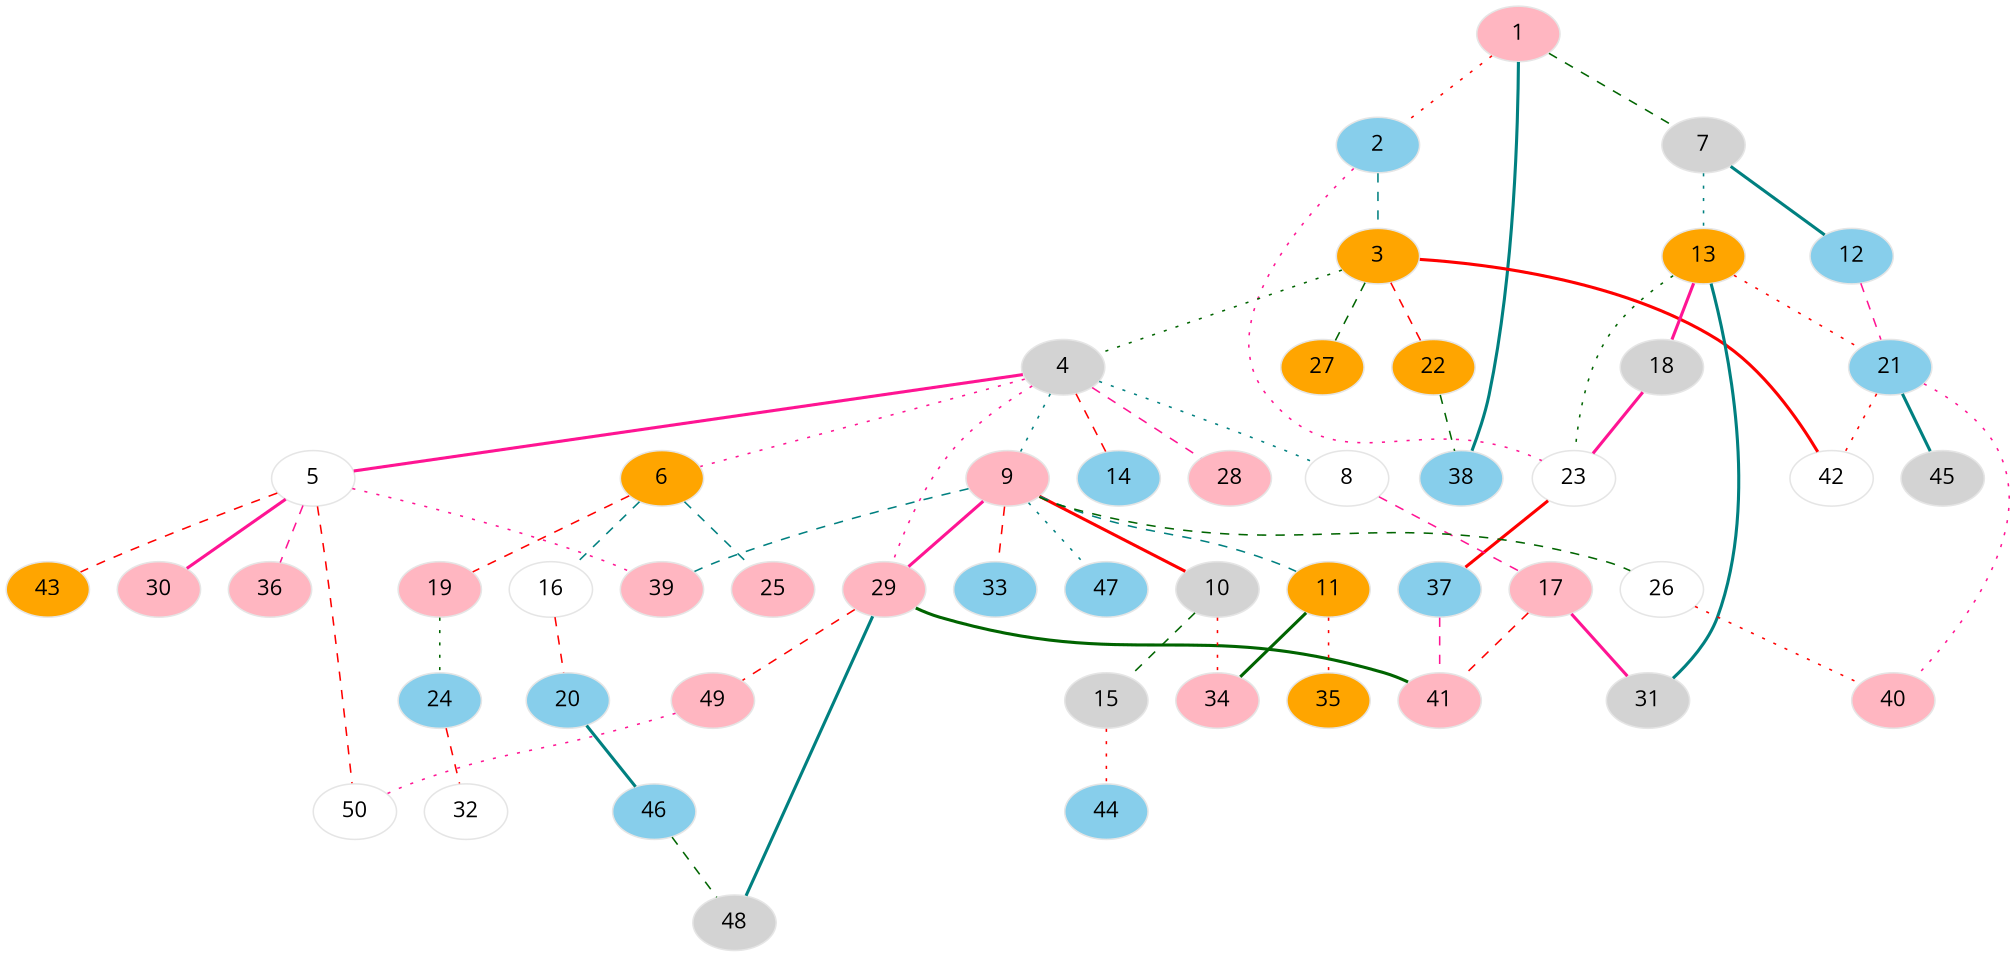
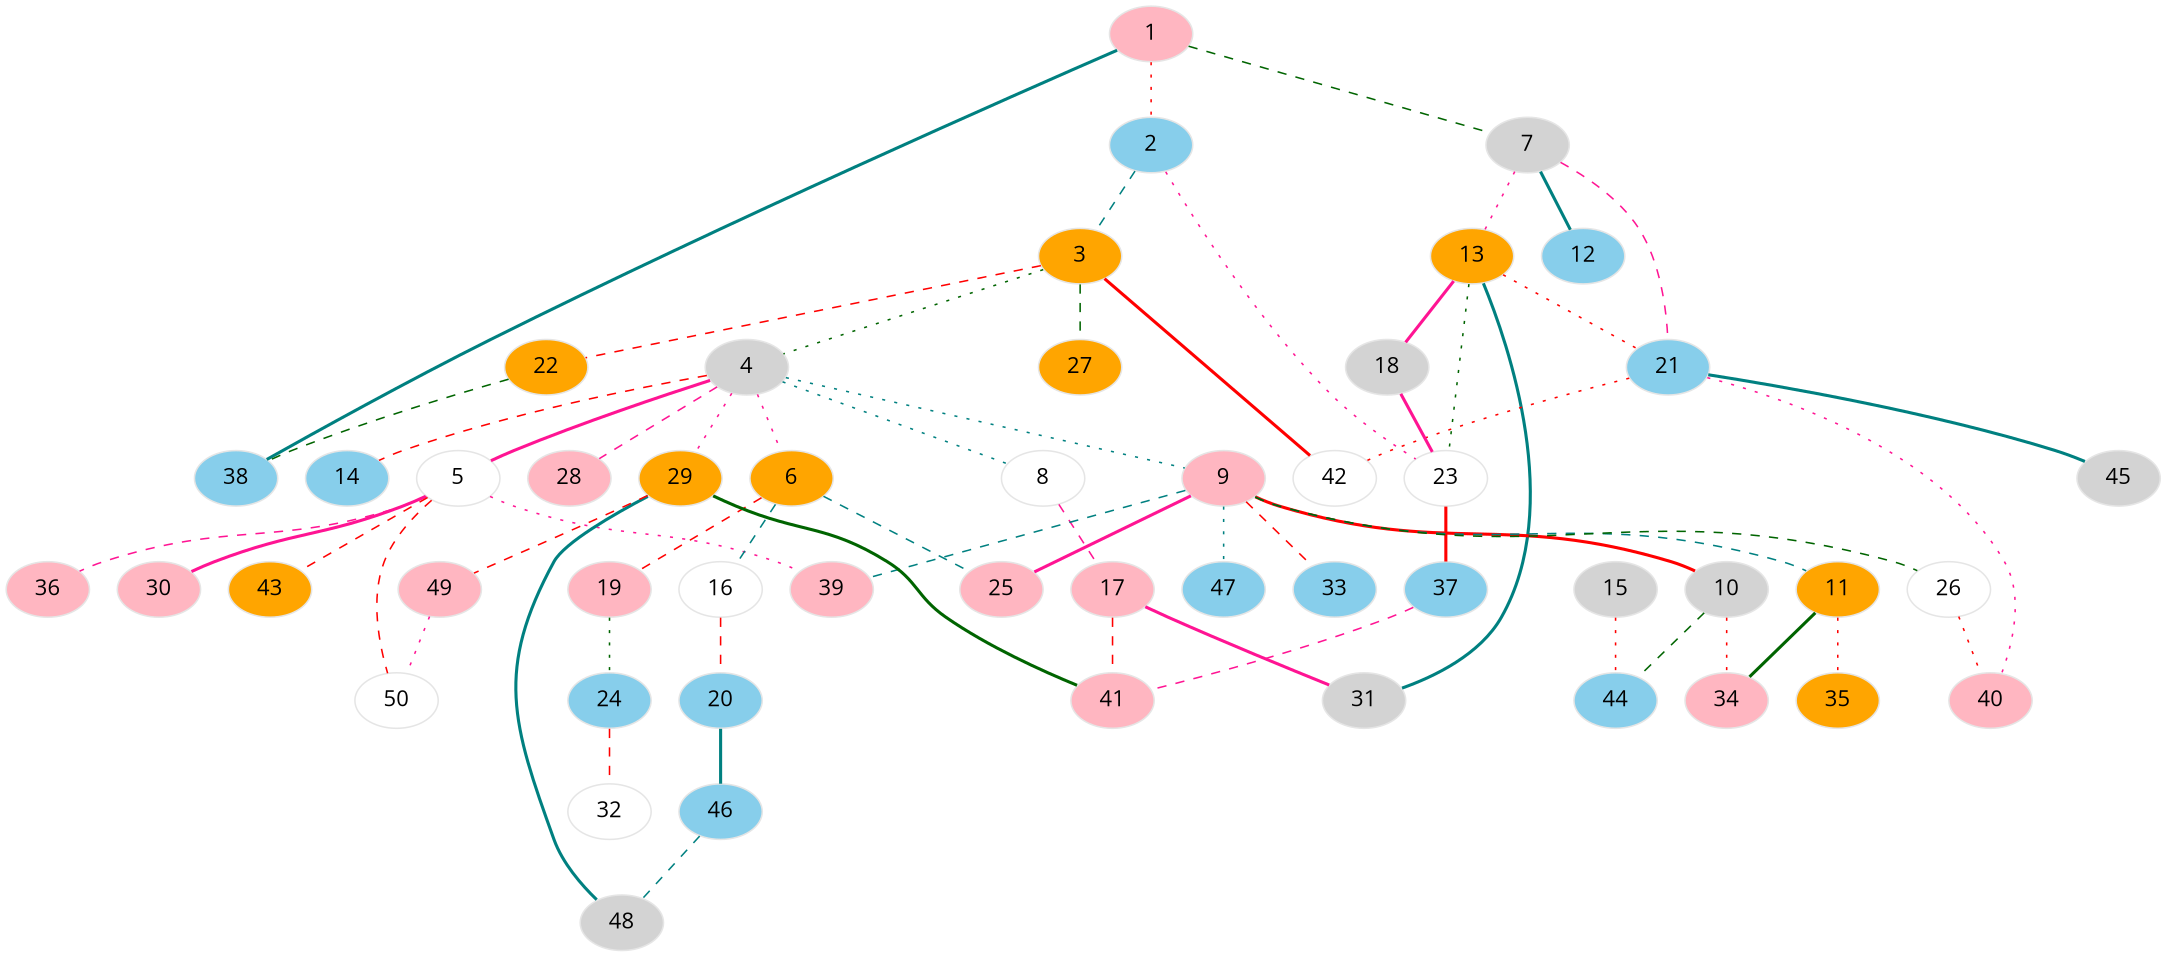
(1704, 201) -> (1500, 201)
(1871, 311) -> (1642, 234)
(946, 534) -> (1113, 534)
(884, 589) -> (680, 478)
(1172, 635) -> (1671, 645)
(694, 867) -> (671, 867)
